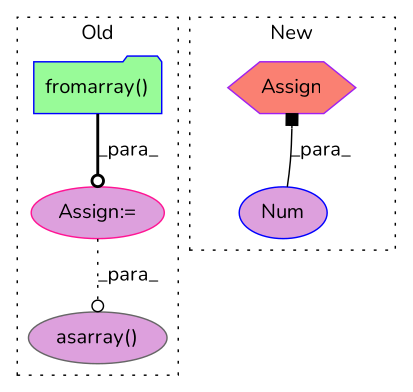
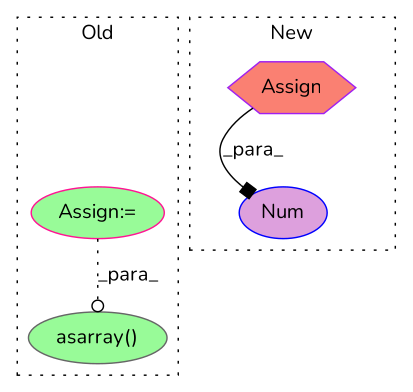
(98, 88) -> none
(291, 158) -> (221, 144)
(98, 213) -> (98, 213)
(98, 338) -> (98, 338)
